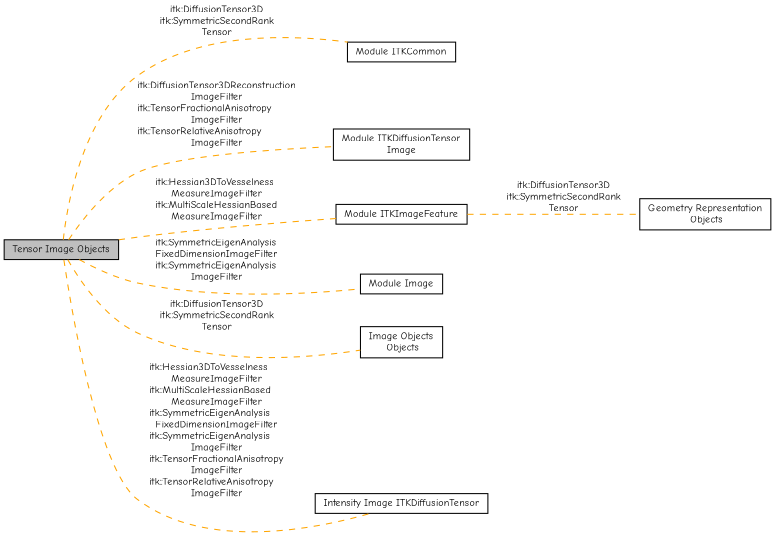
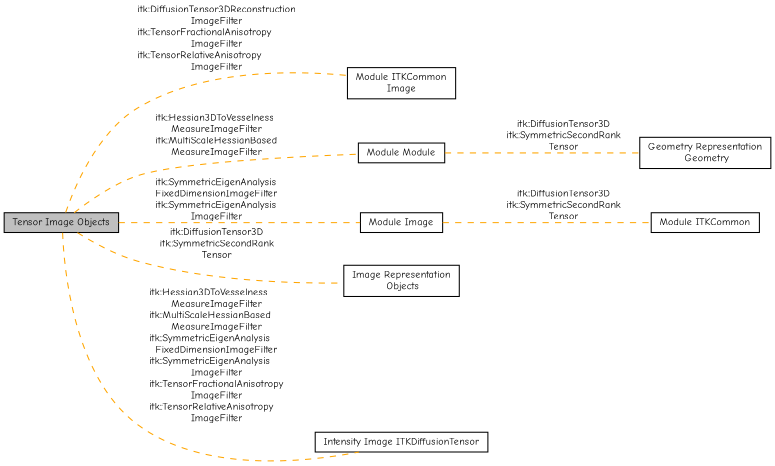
(152, 67) -> (547, 223)
(402, 145) -> (402, 83)
(402, 214) -> (402, 153)
(705, 214) -> (705, 153)
(402, 342) -> (402, 281)
